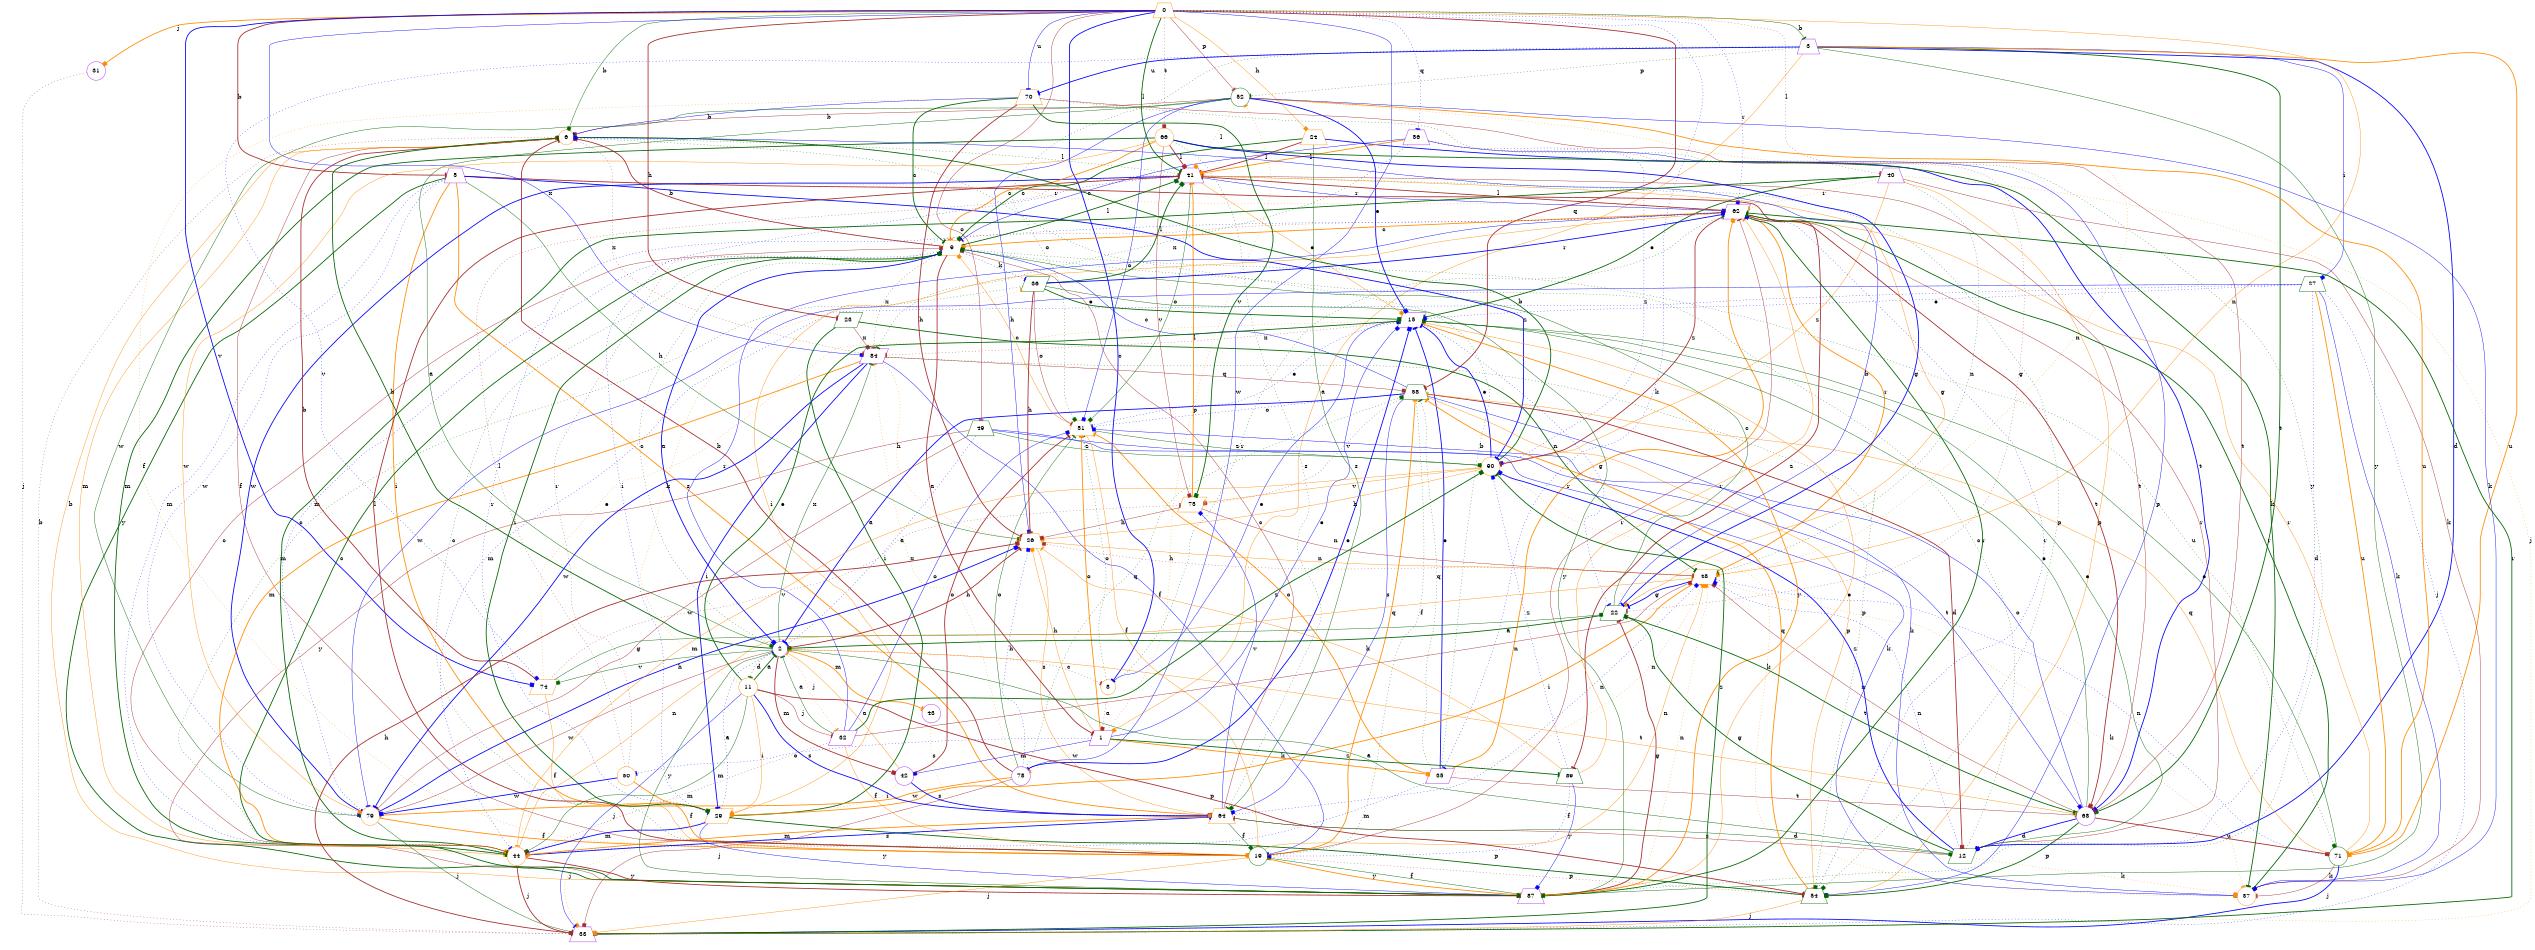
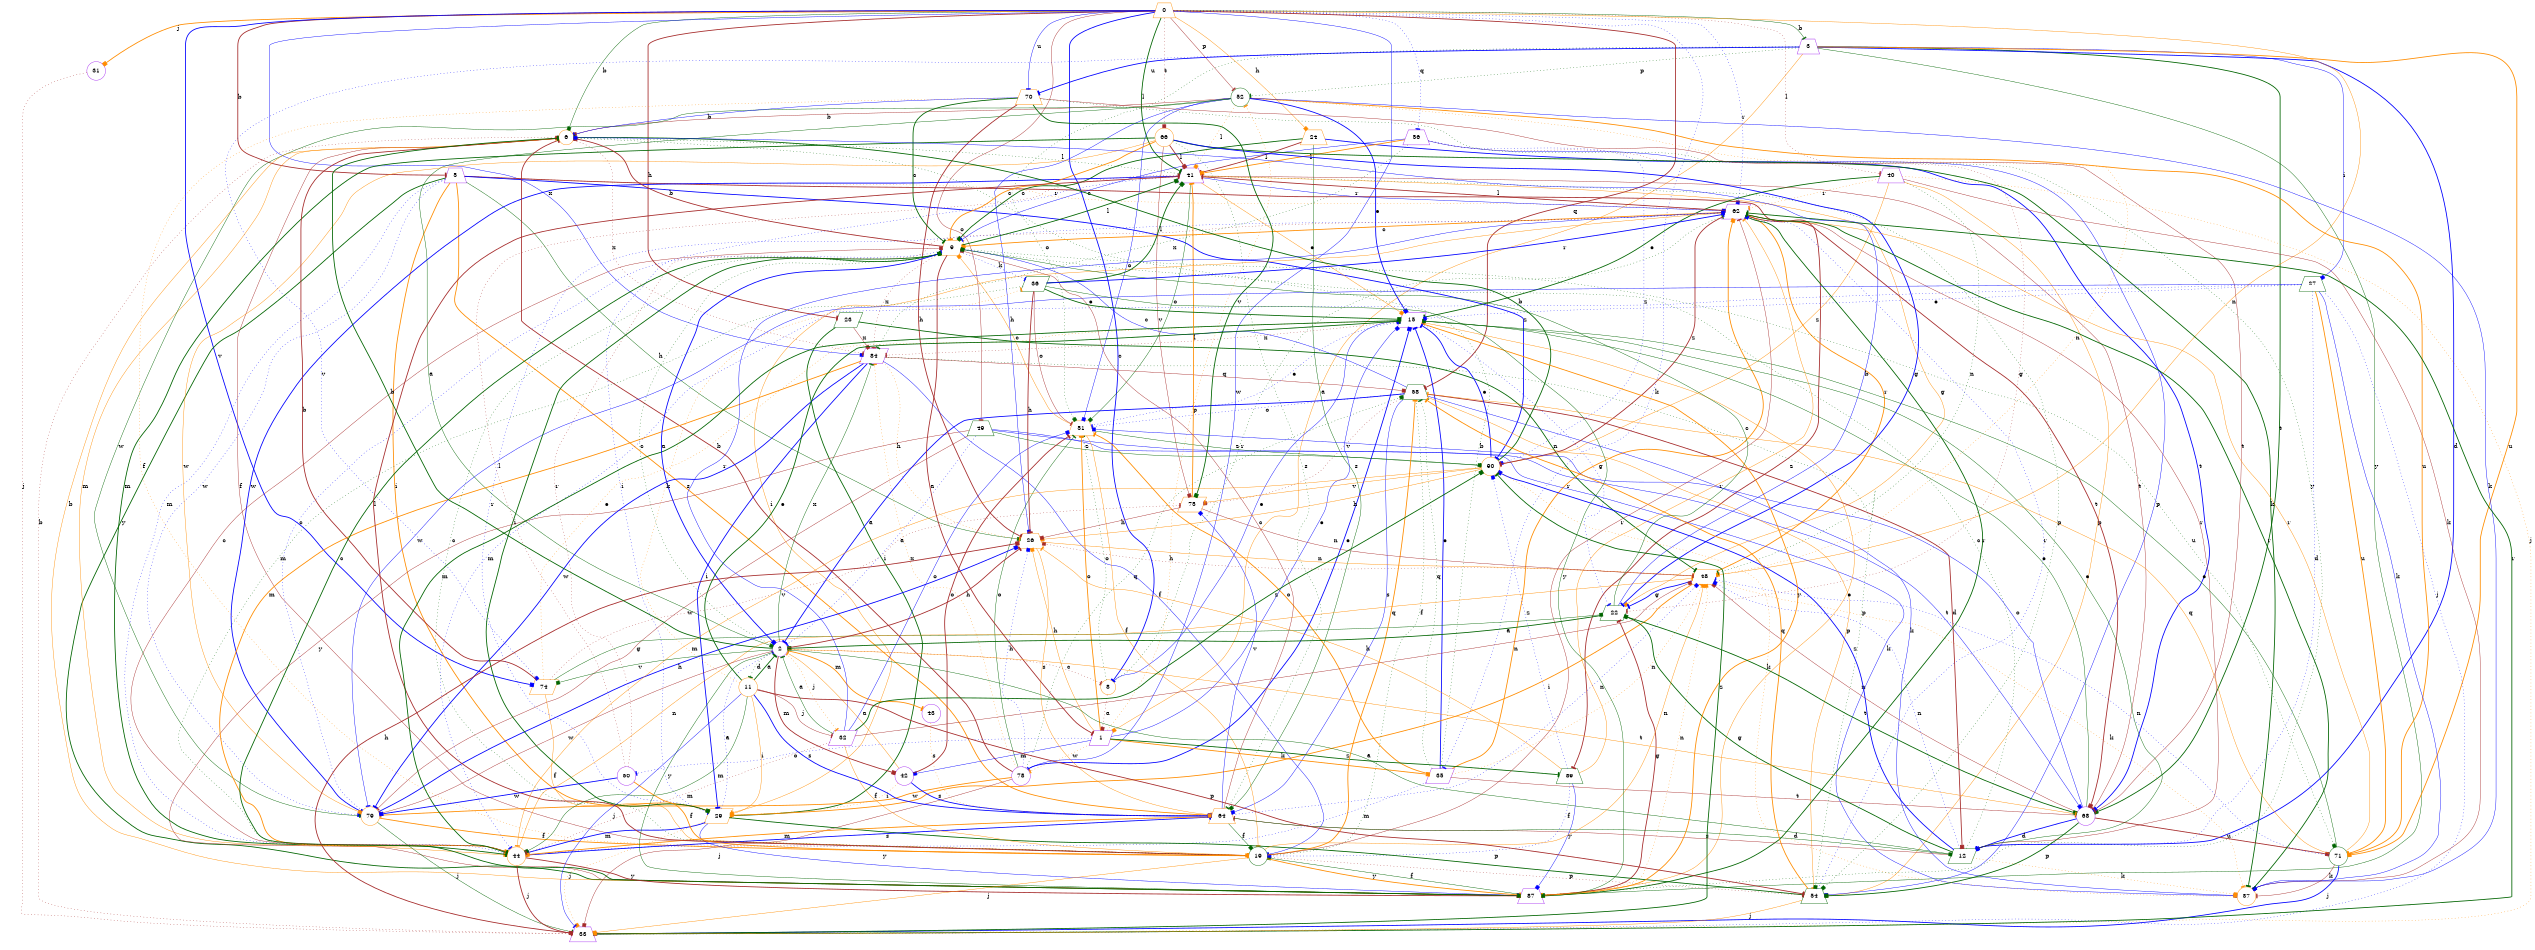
(788, 229) -> (734, 400)
(626, 776) -> (626, 776)
